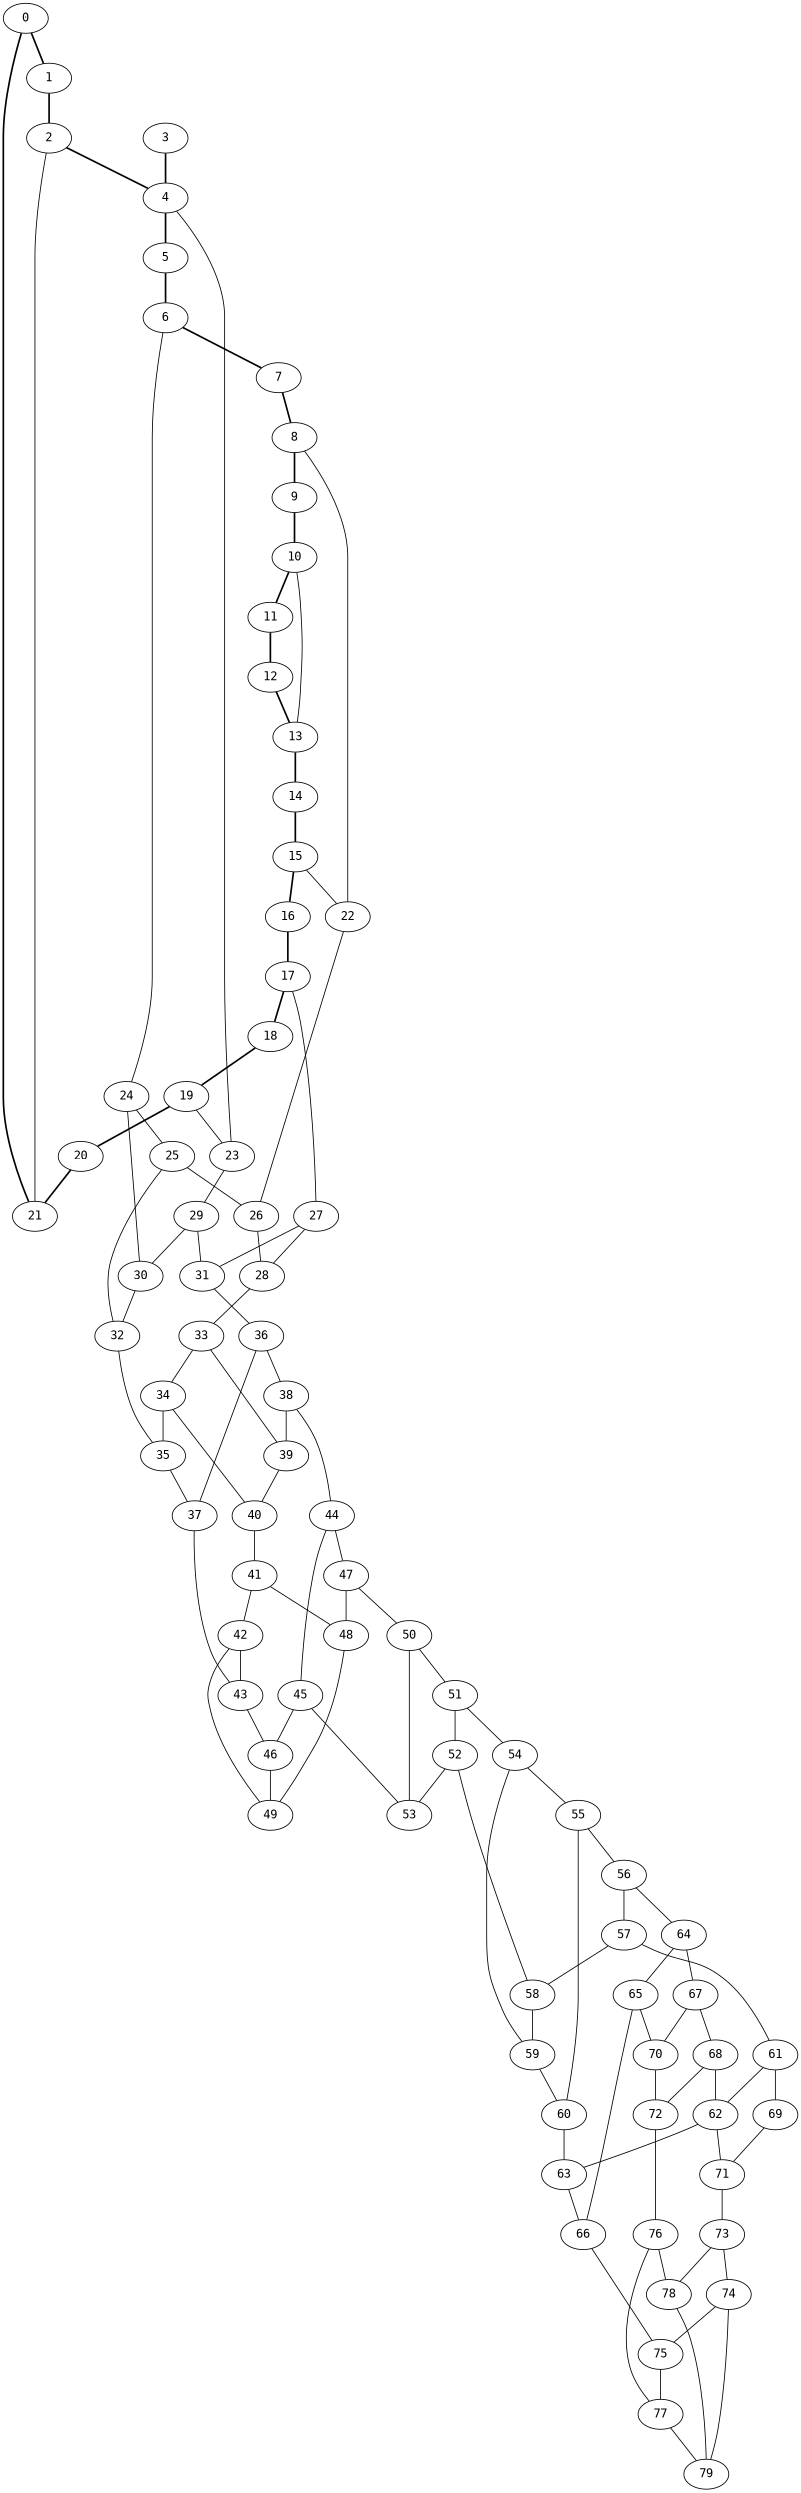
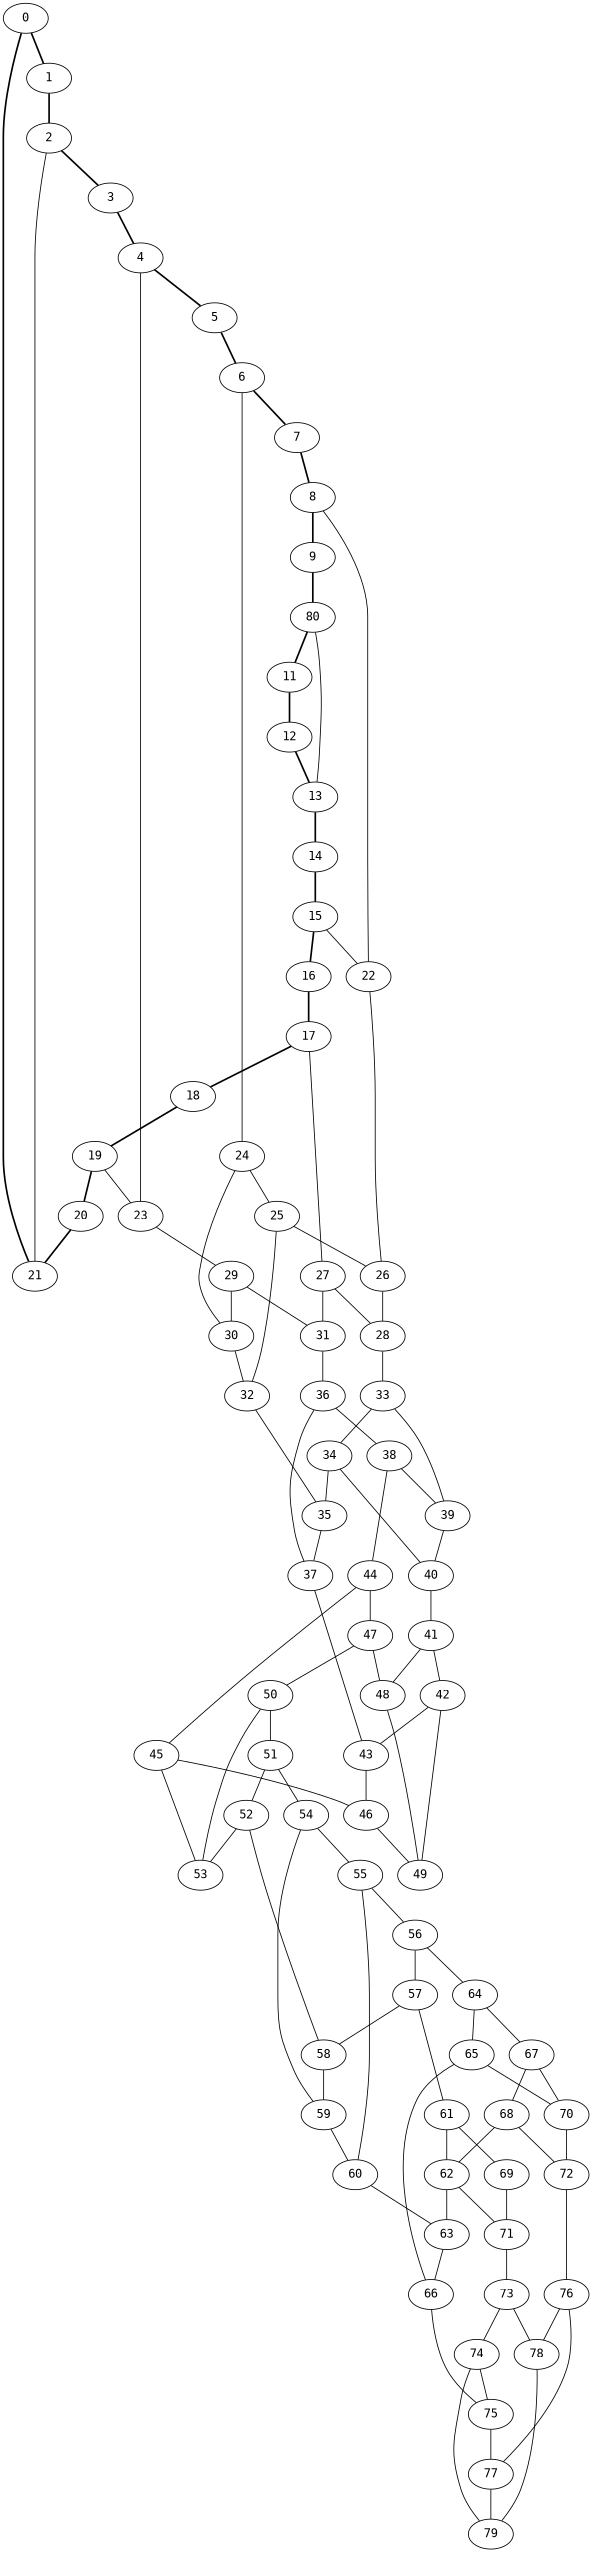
(107, 168) -> (80, 168)
(295, 557) -> (313, 617)
